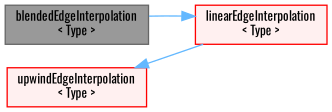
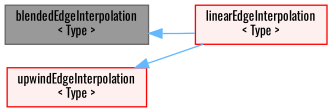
(165, 16) -> (179, 34)
